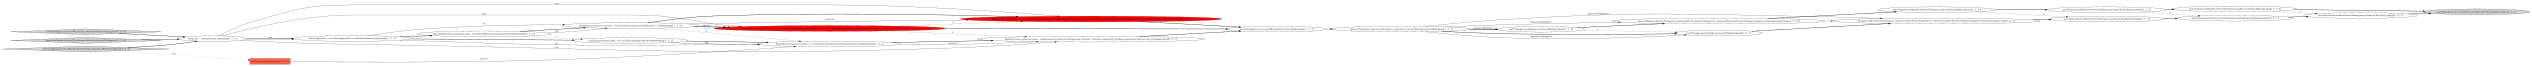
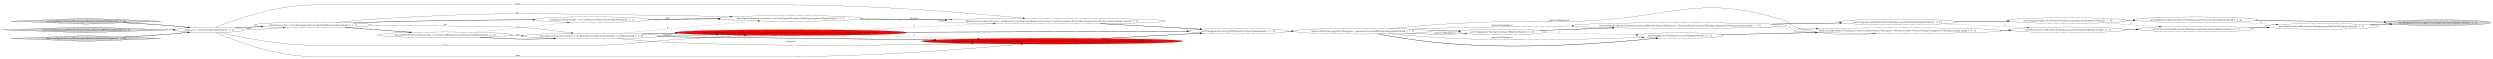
(270, 61) -> none
